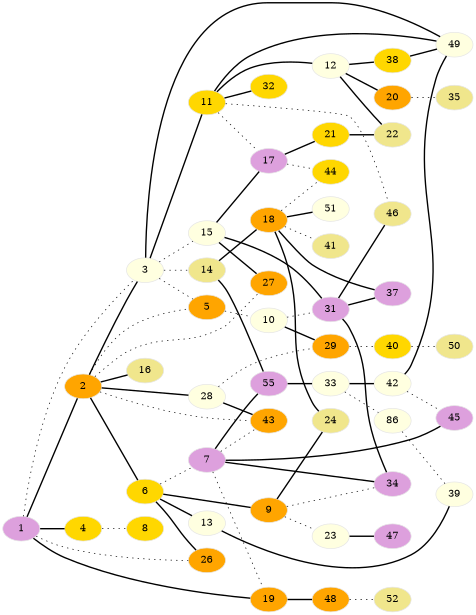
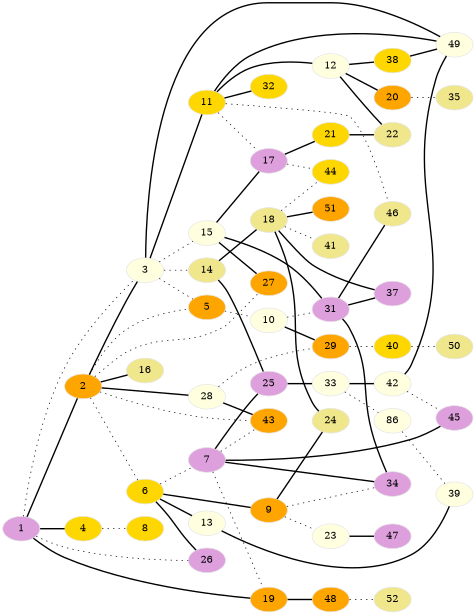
(331, 209) -> (331, 209)
(269, 220) -> (269, 220)
(269, 384) -> (269, 384)
(114, 439) -> (114, 439)
(207, 560) -> (207, 560)
